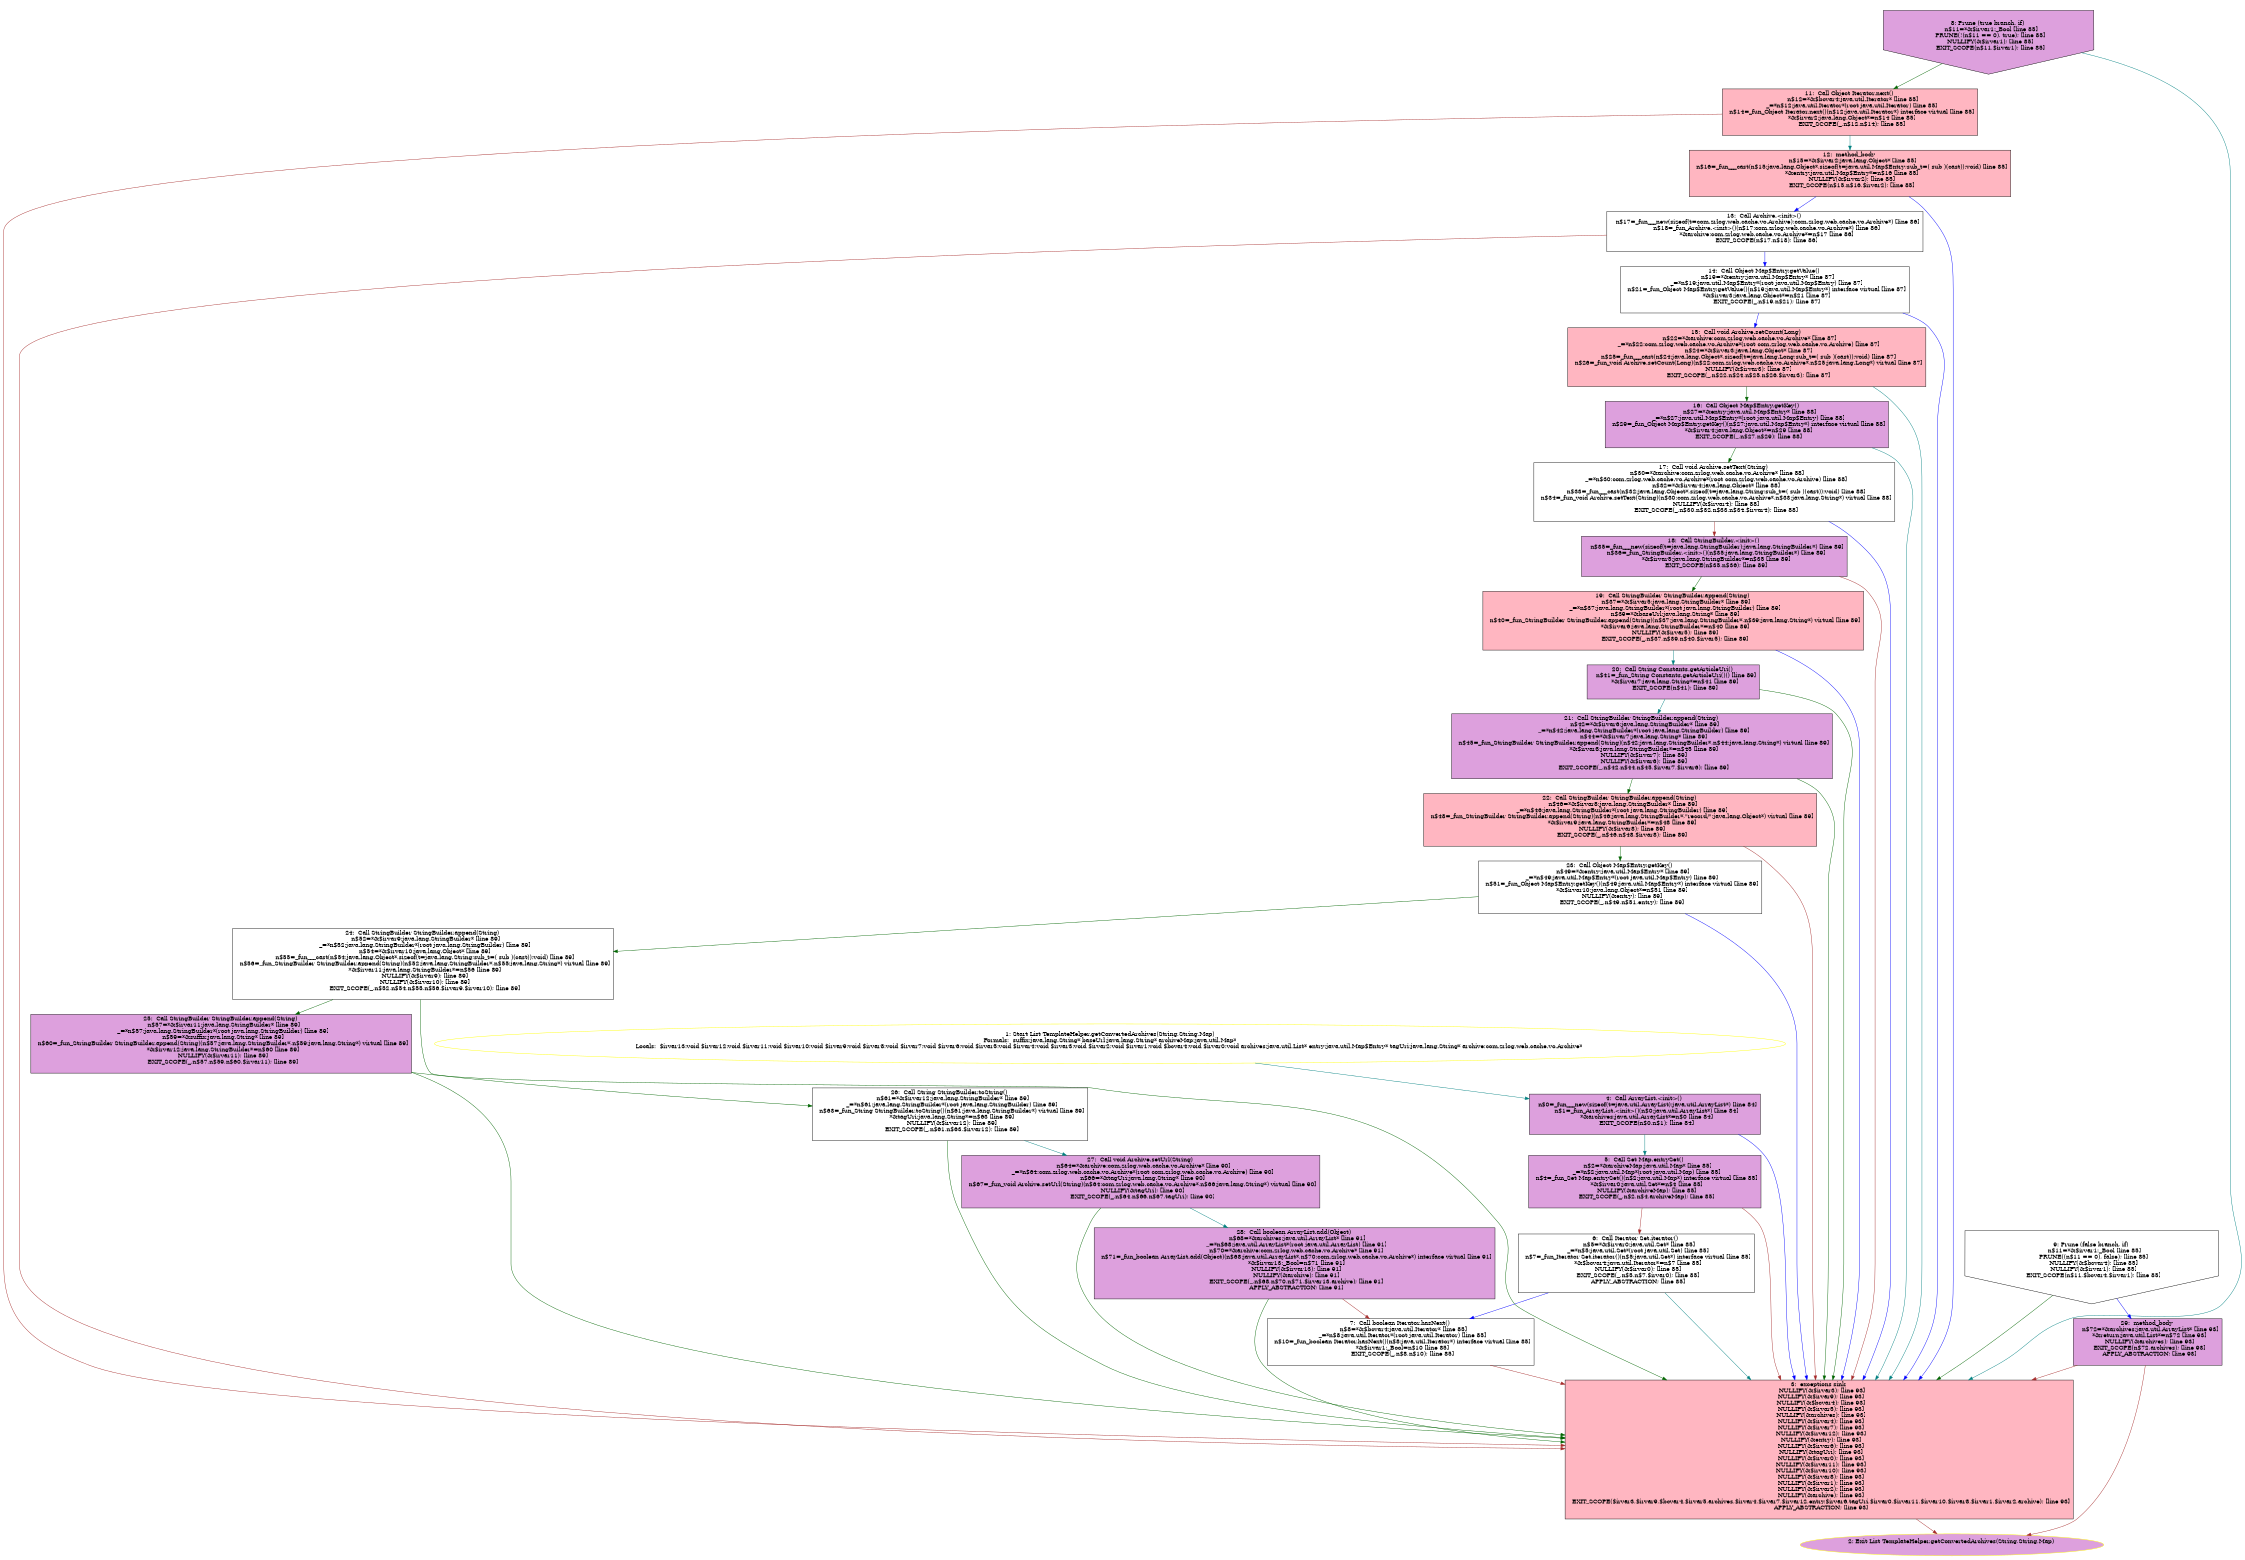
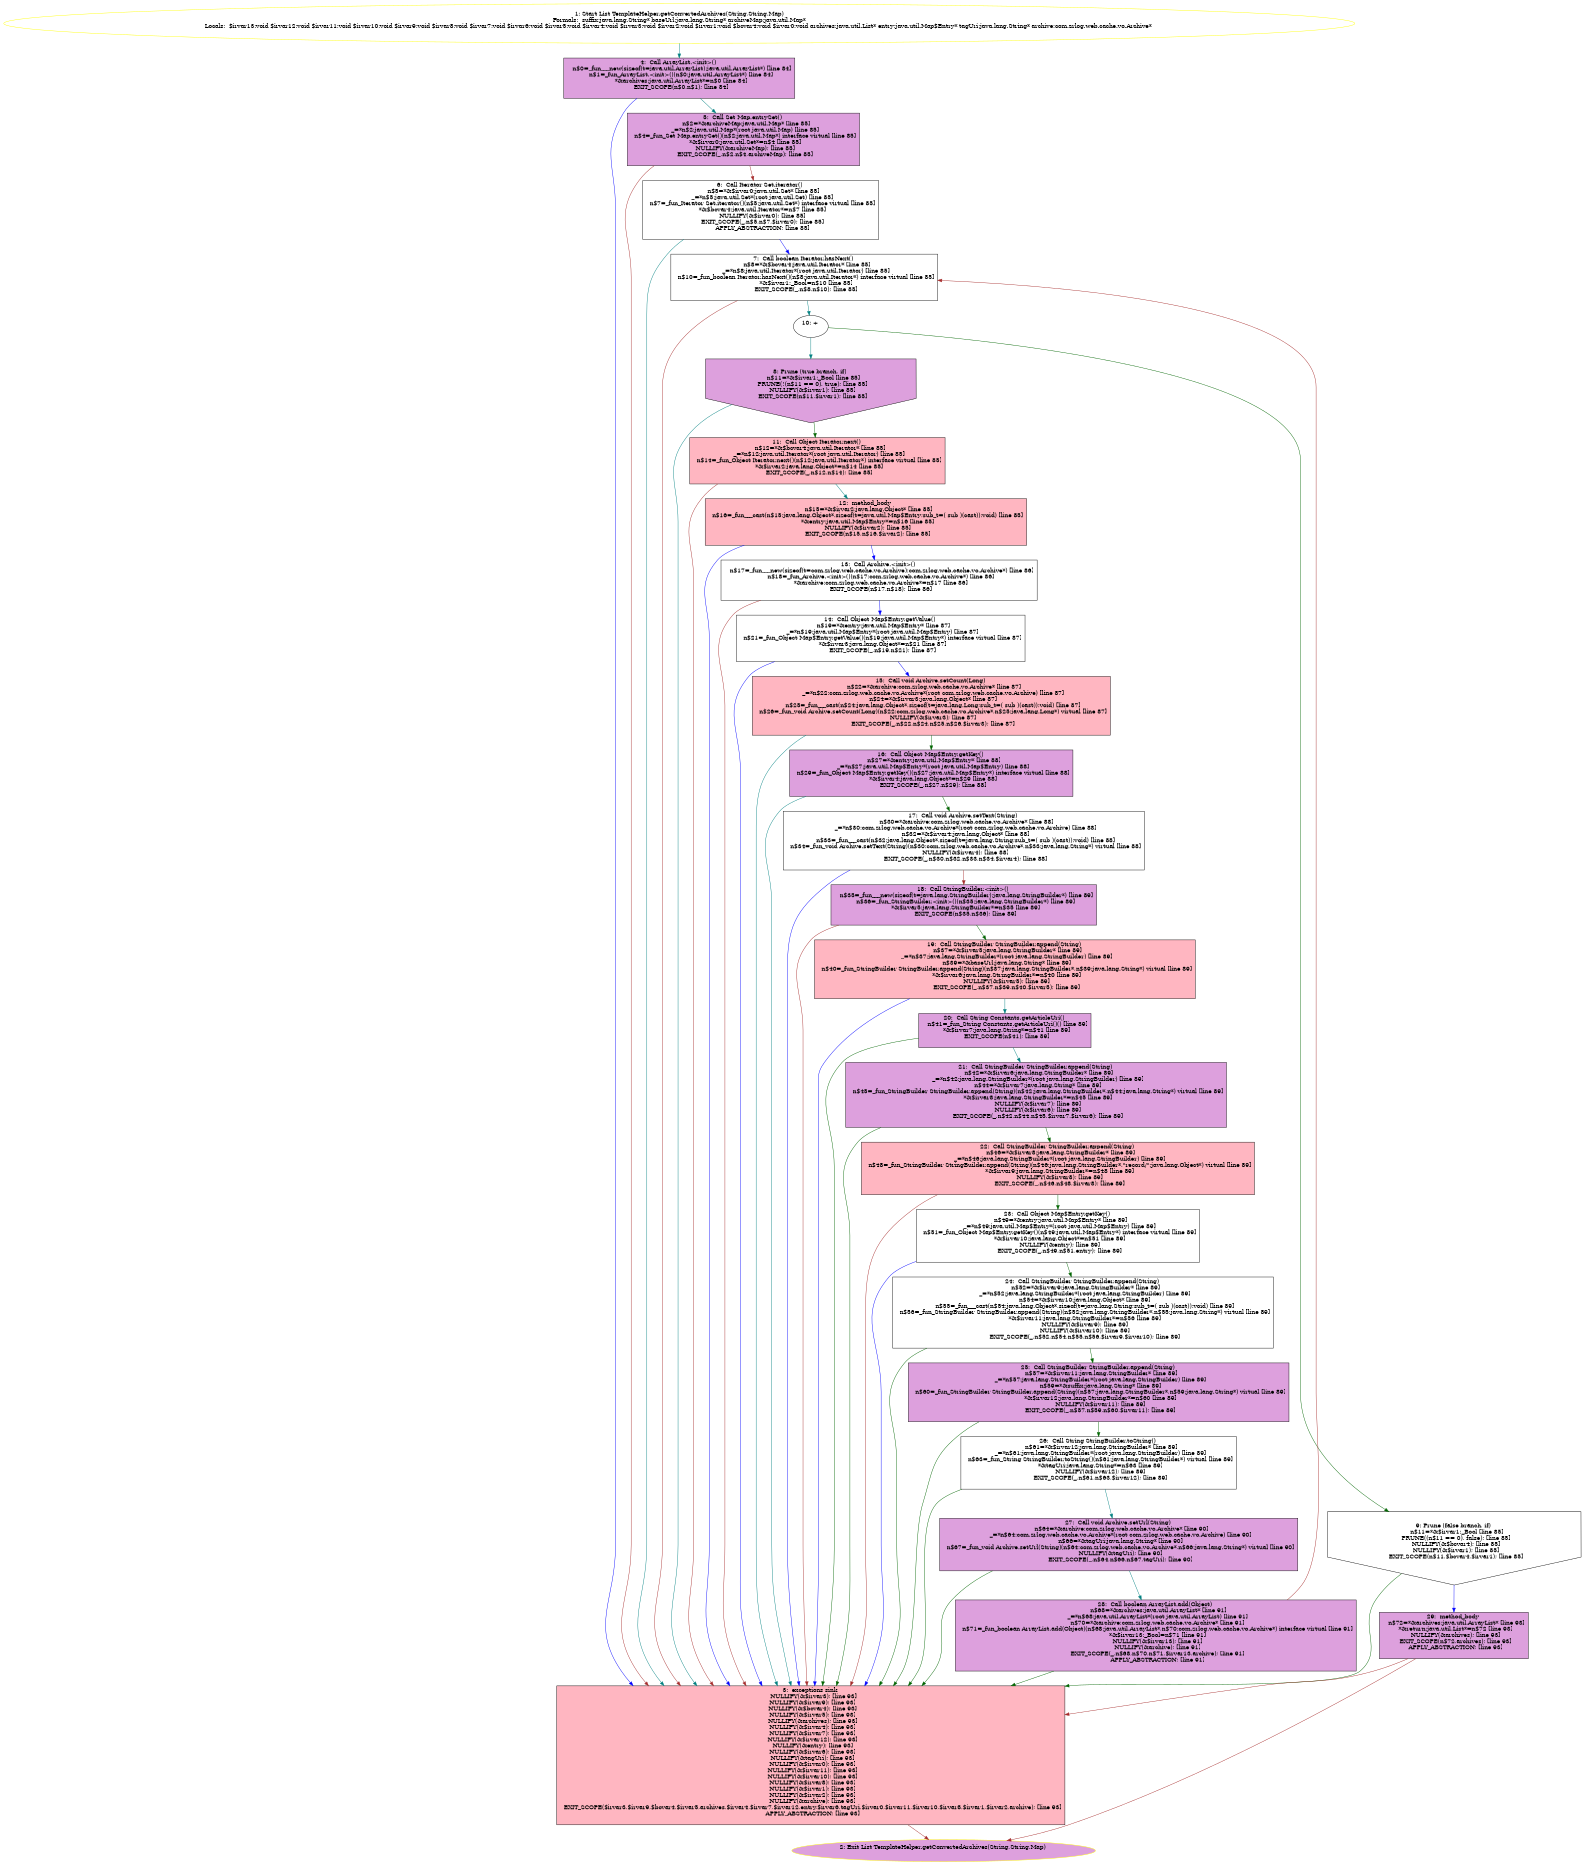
none -> (811, 326)
